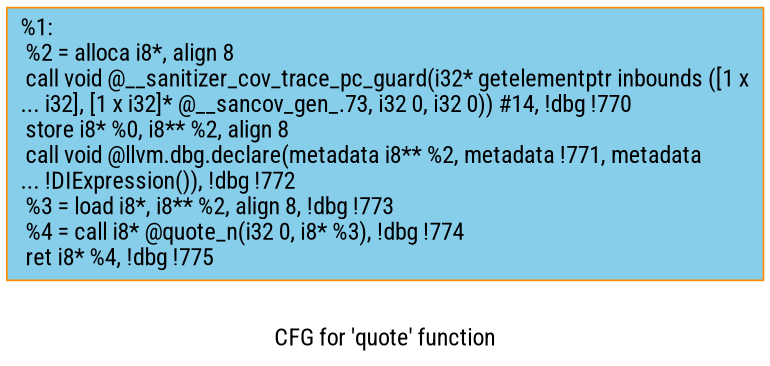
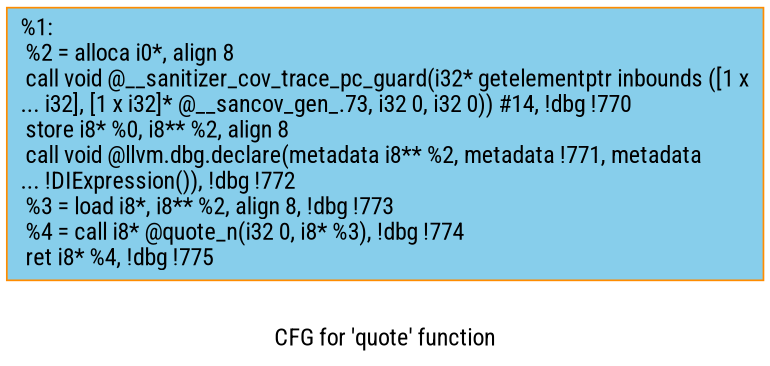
(128, 54) -> (128, 54)
